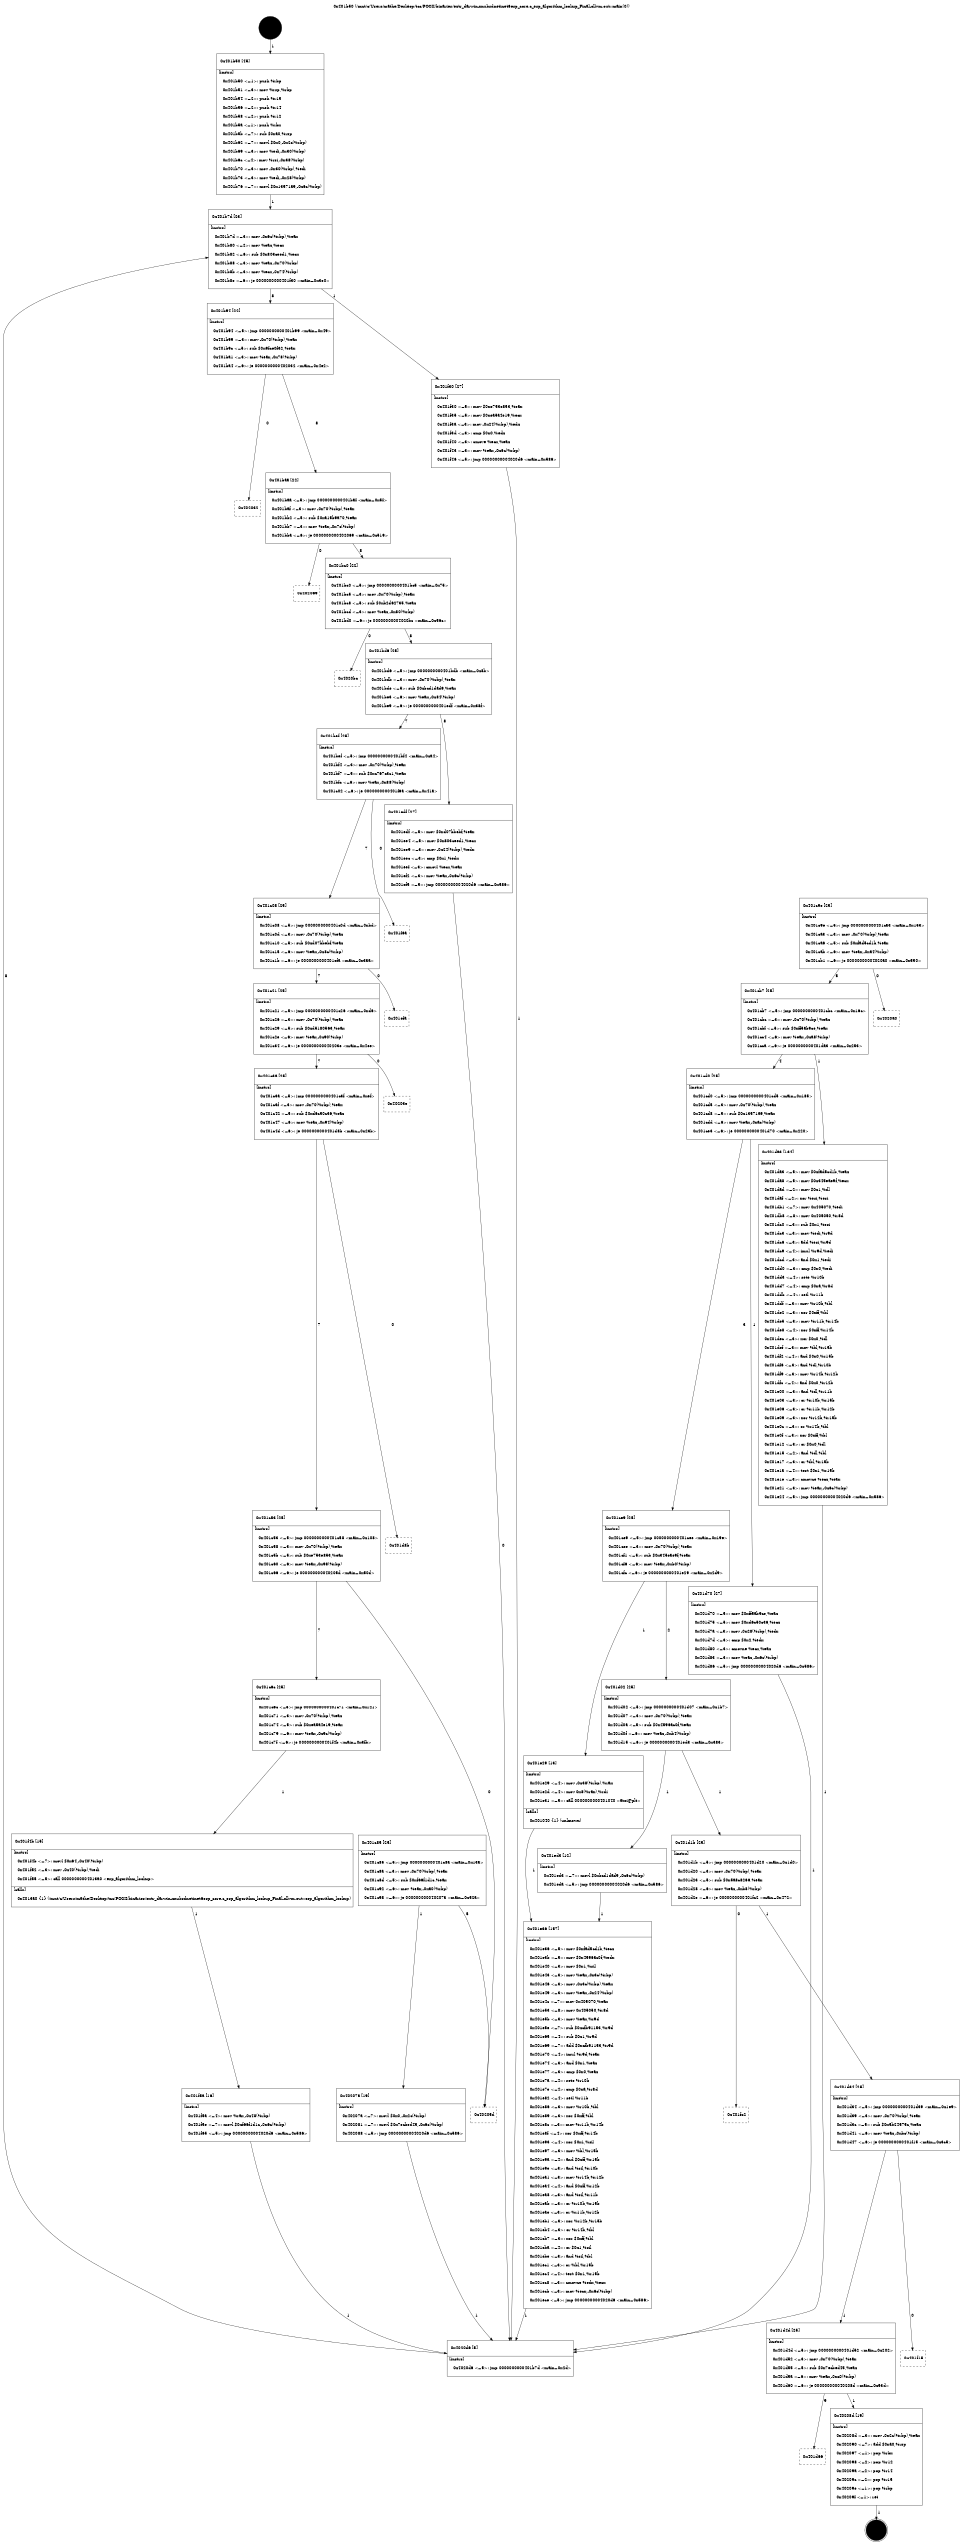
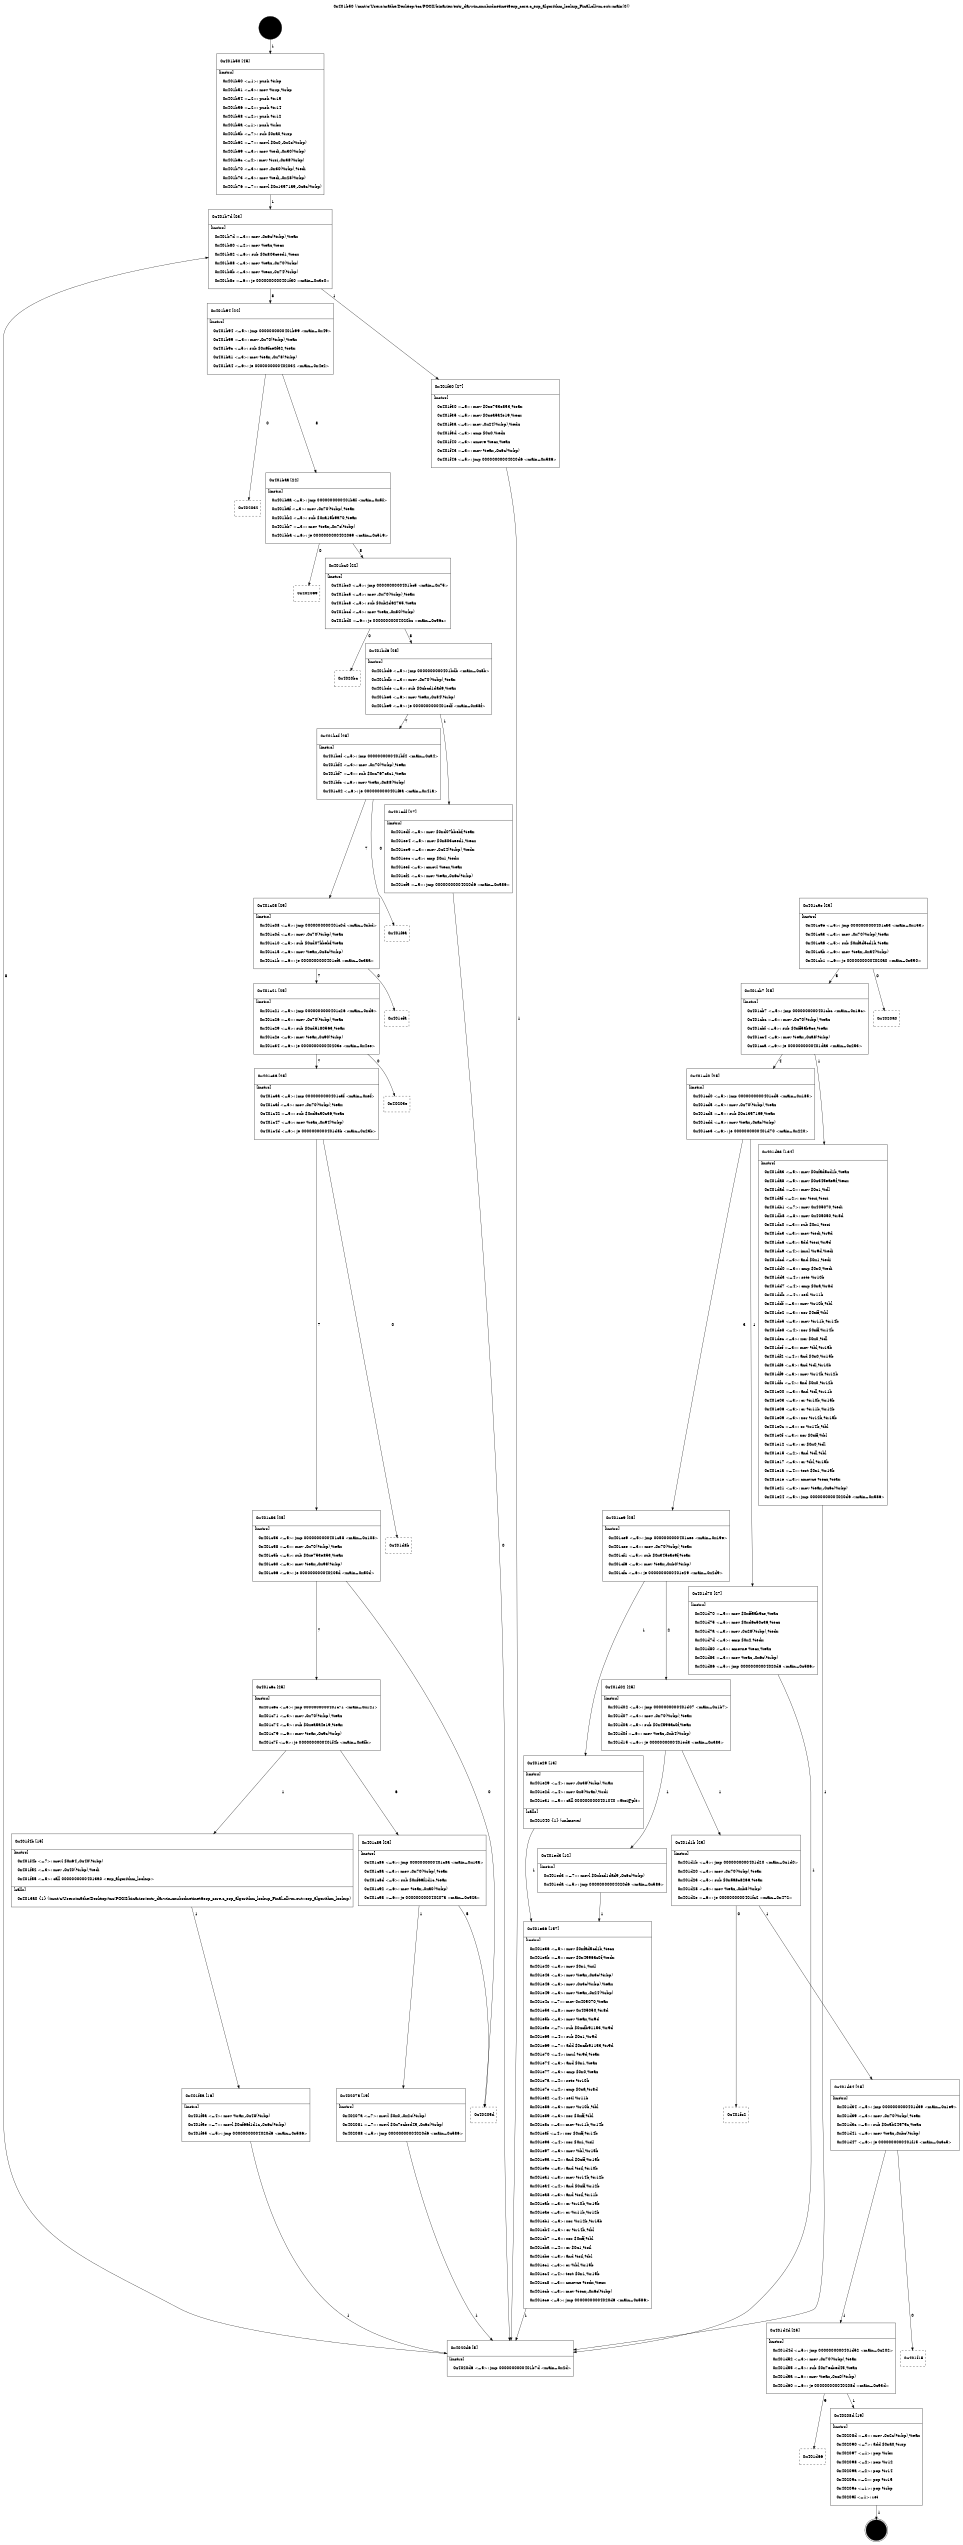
(444, 721) -> (444, 721)
none -> (368, 1792)
